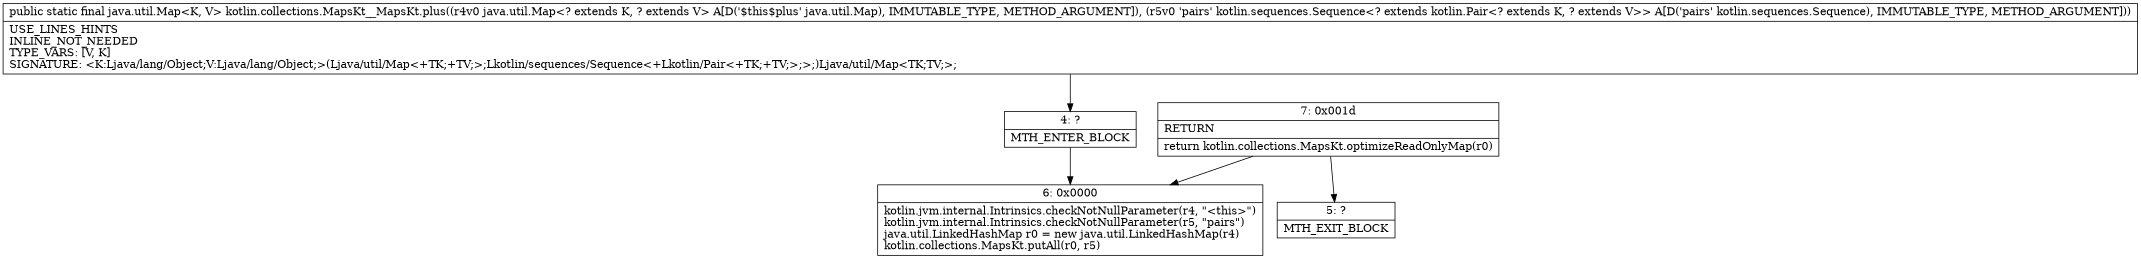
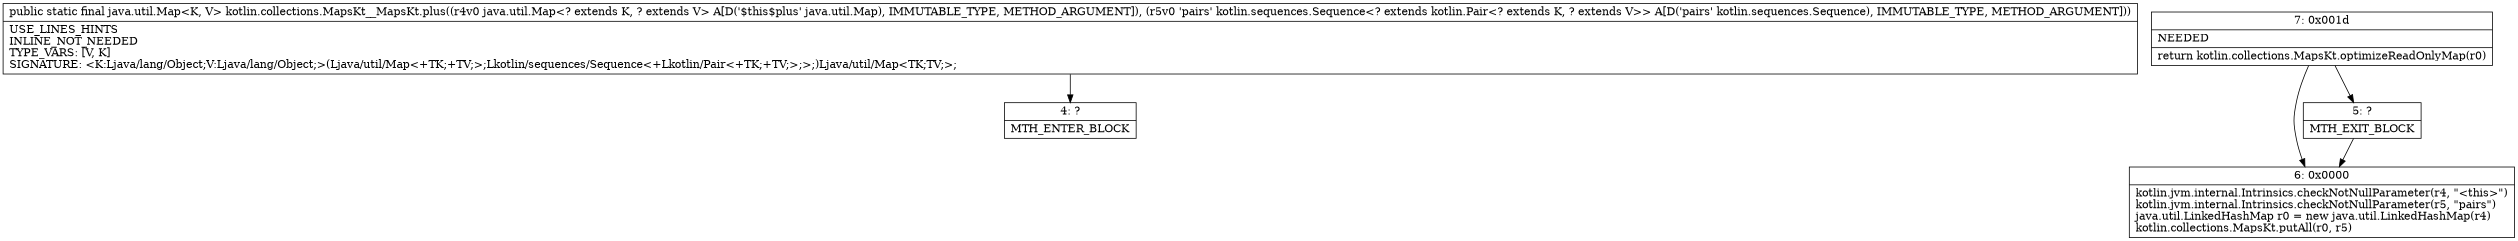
(1189, 129) -> (2184, 38)
(1070, 162) -> (2348, 149)
